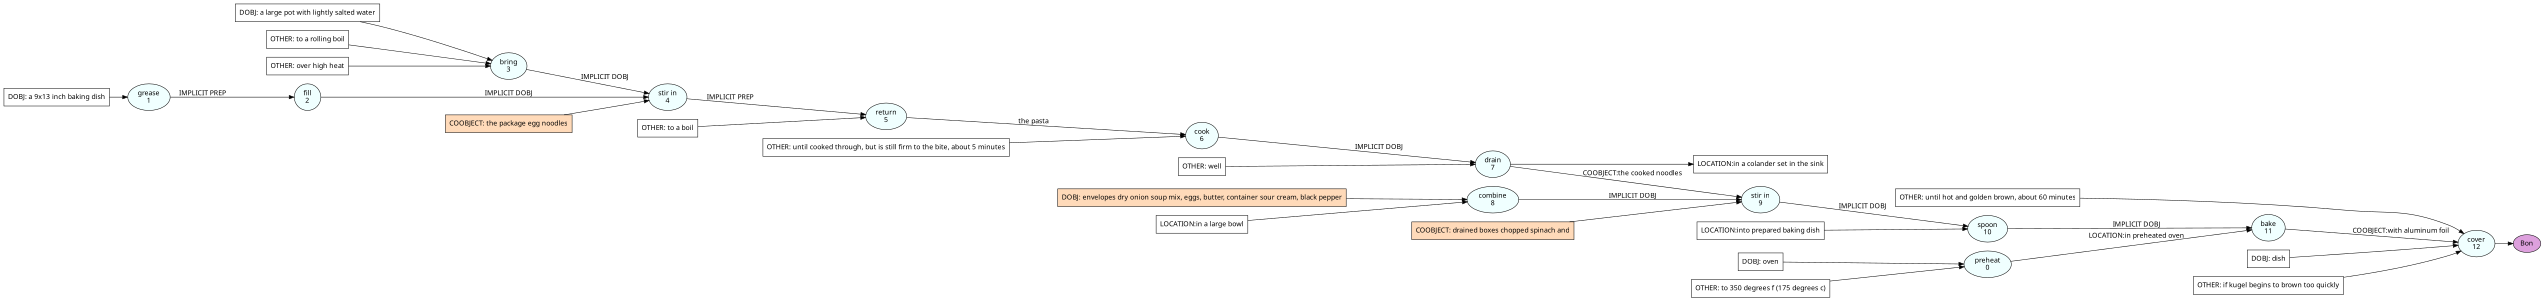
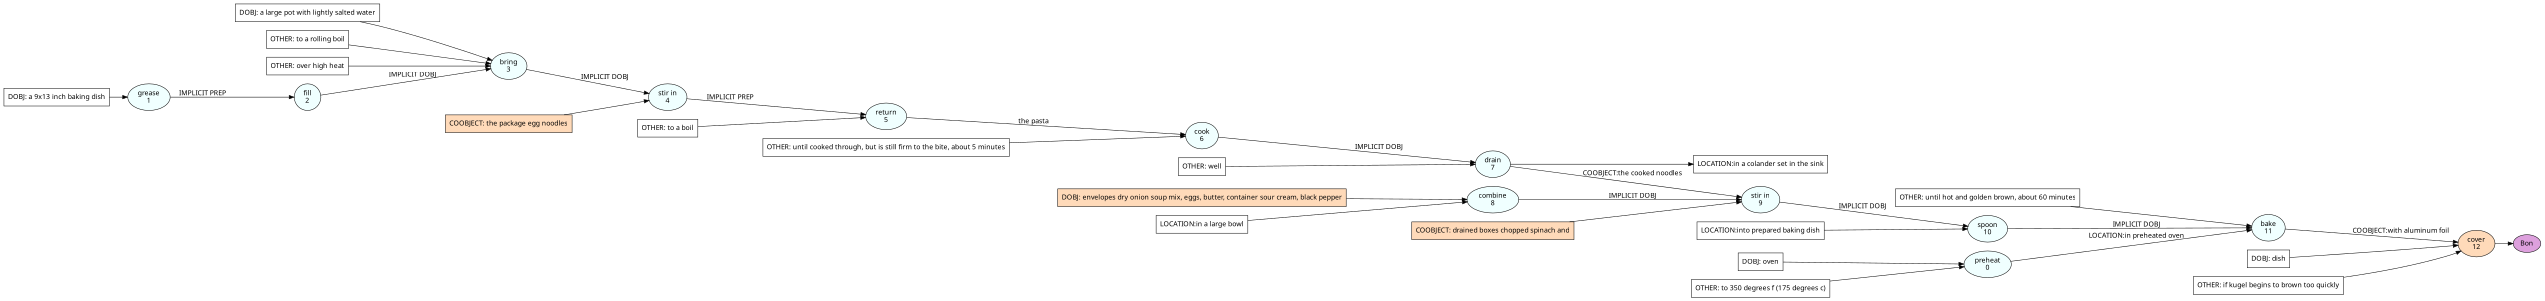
(482, 97) -> (403, 82)
(2272, 205) -> (2159, 216)
(2476, 244) -> (2476, 244)
